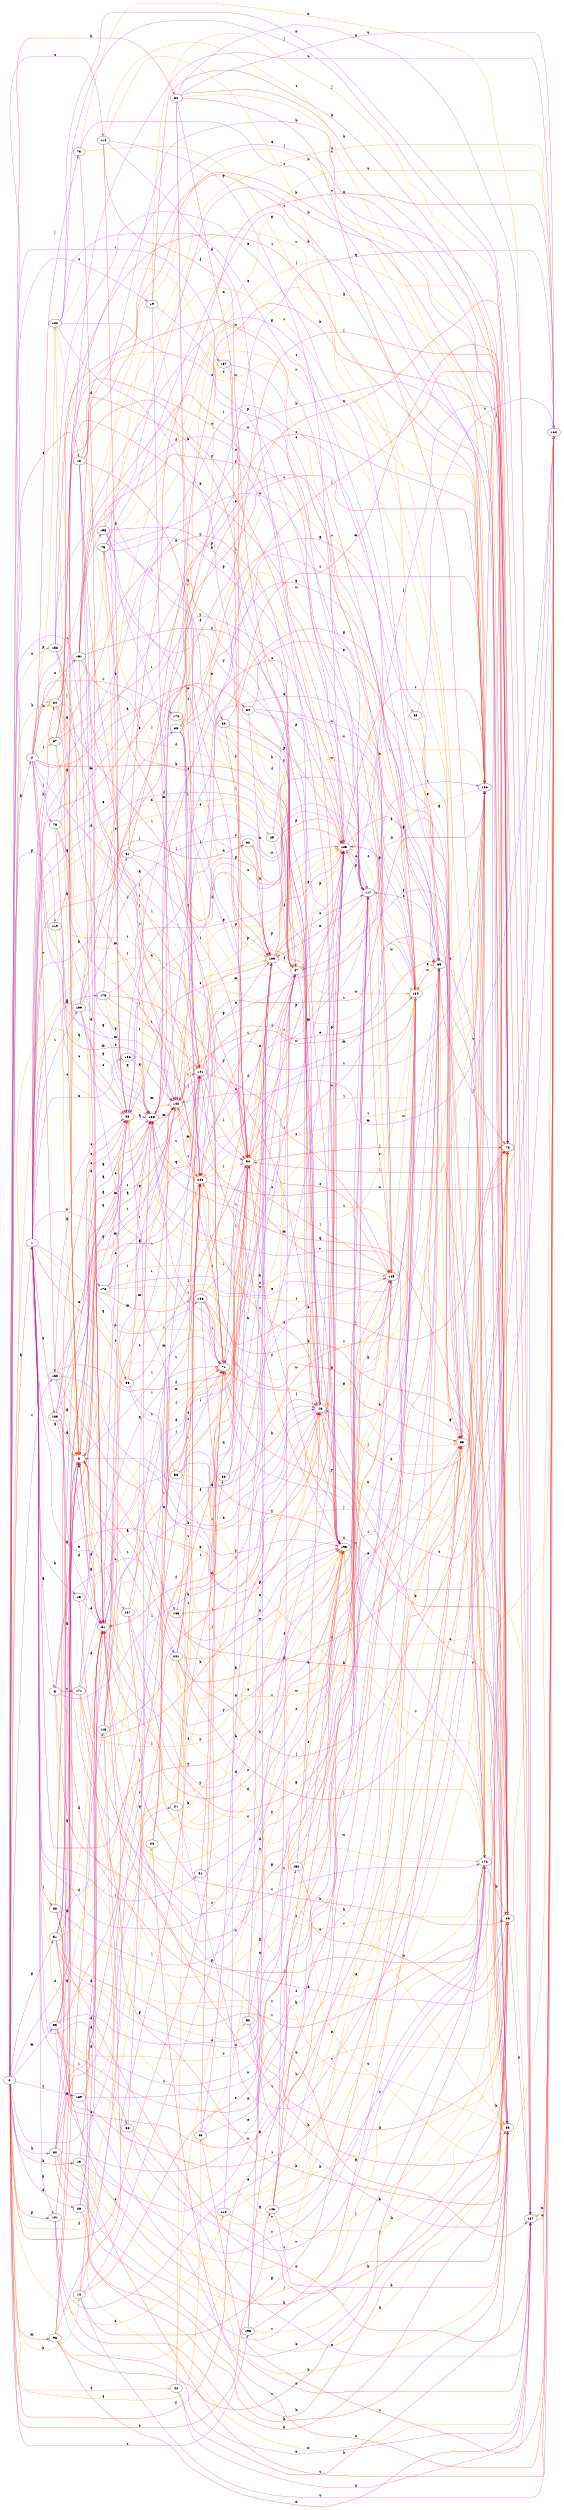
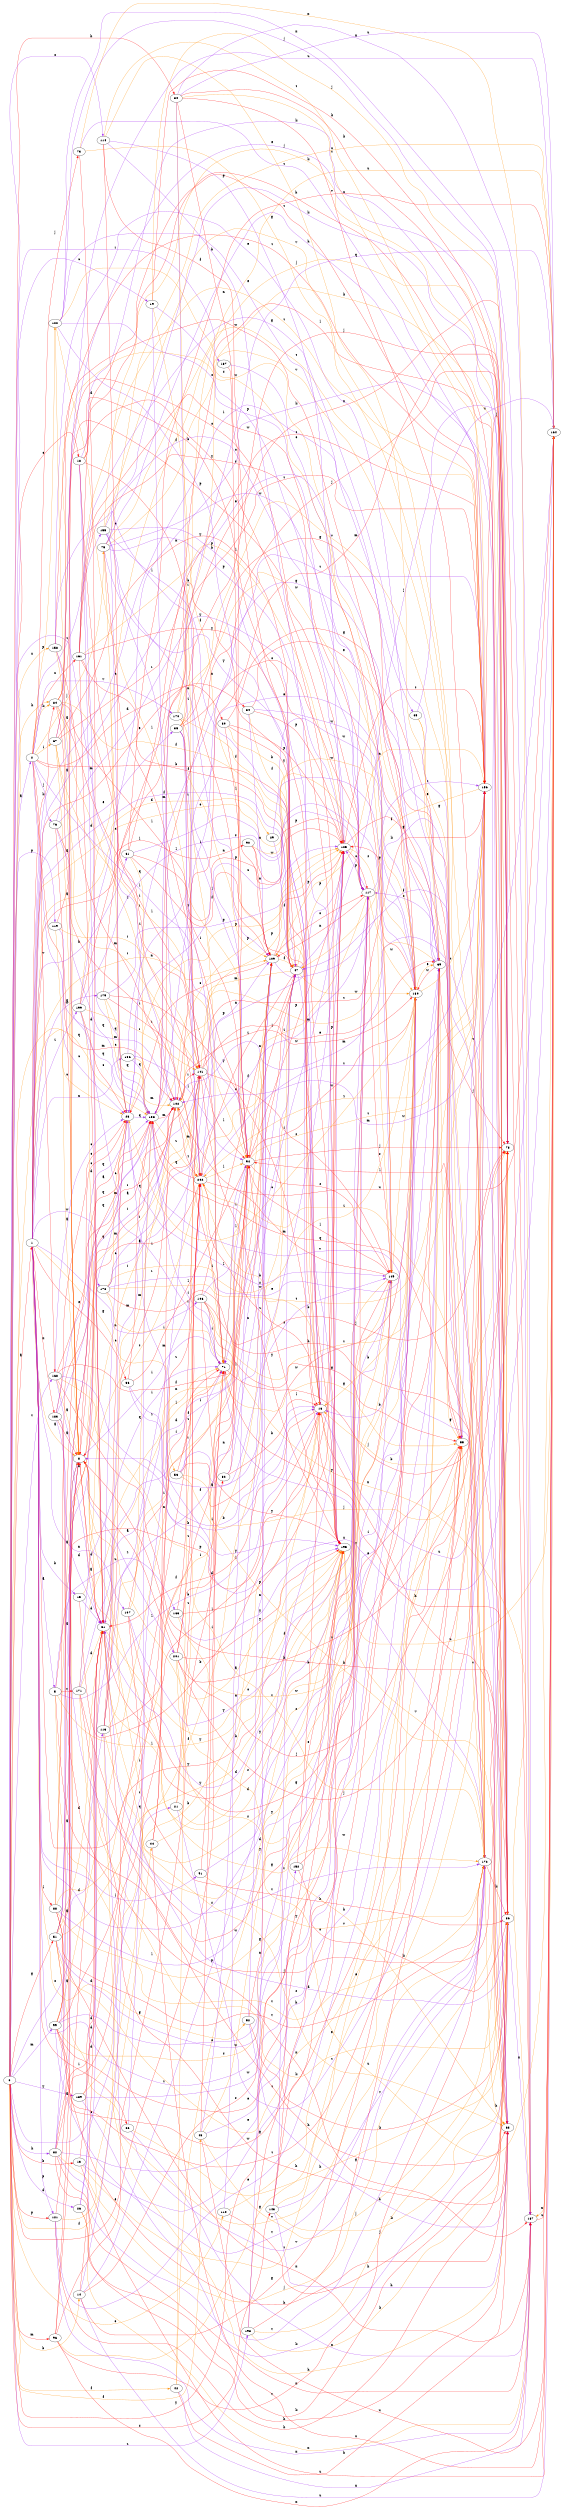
(320, 322) -> (320, 322)
(215, 1261) -> (215, 1261)
